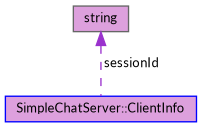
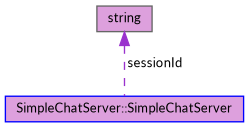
(101, 109) -> (124, 109)
